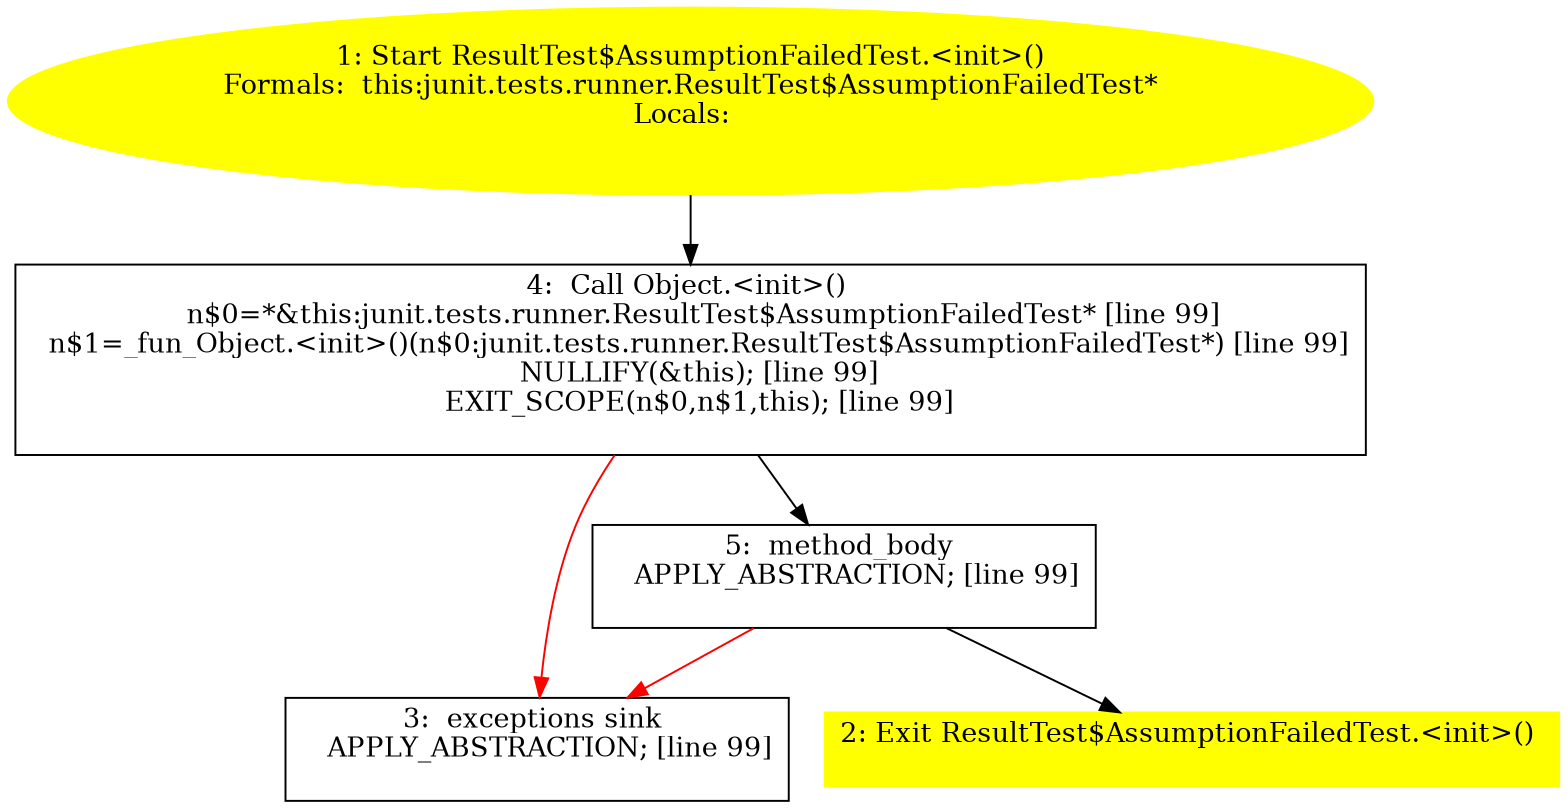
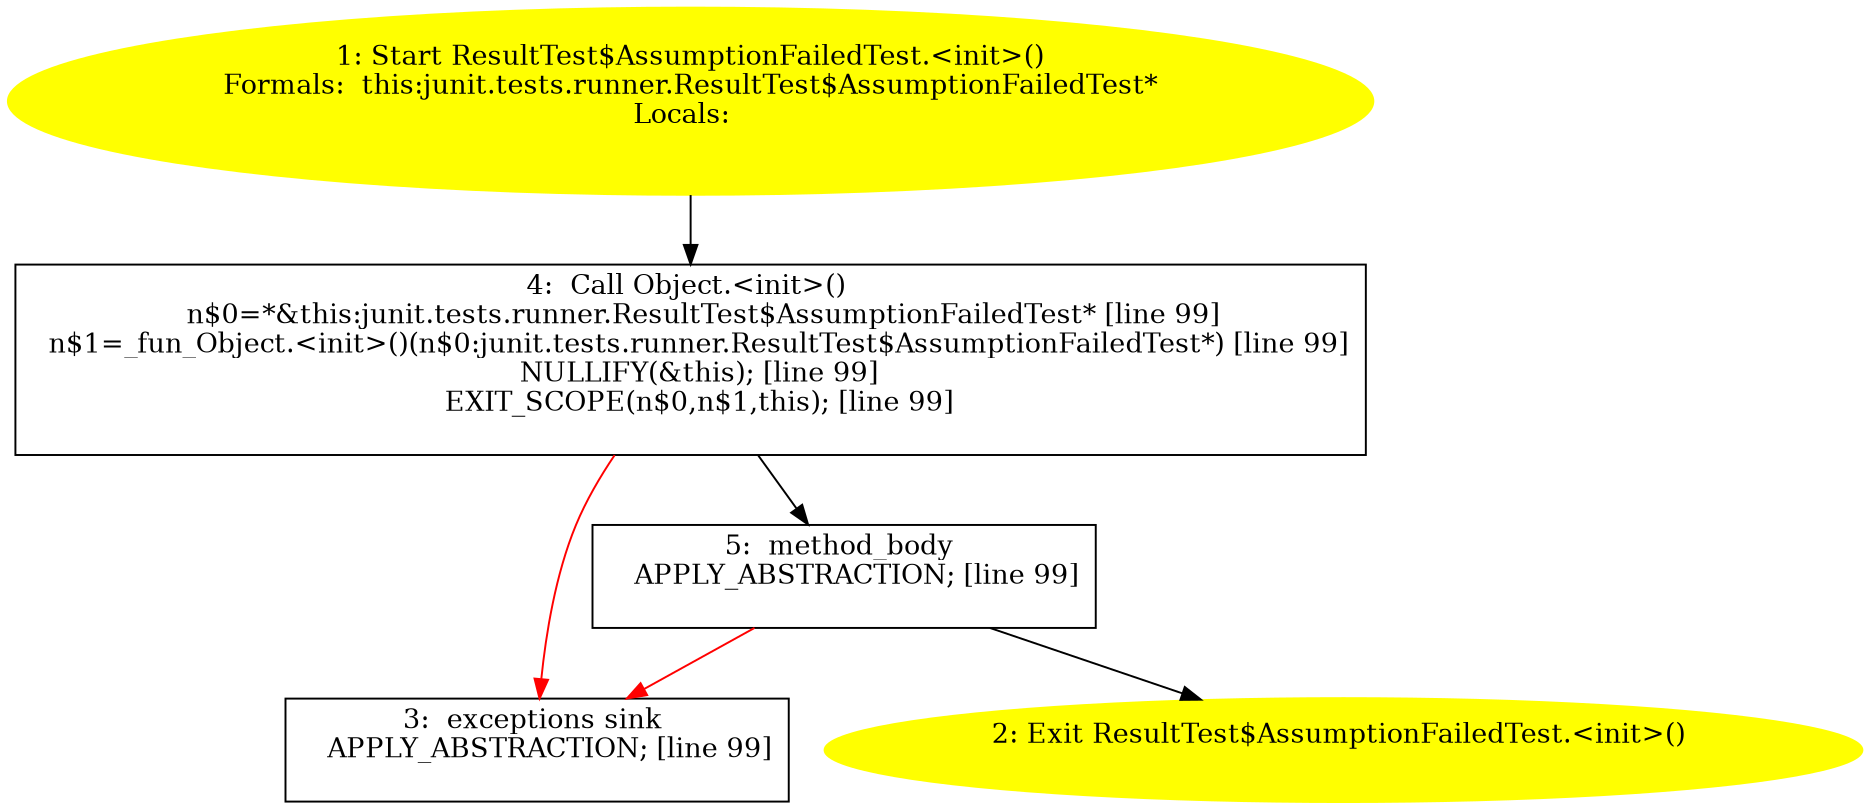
(1192, 749) -> (1343, 750)
